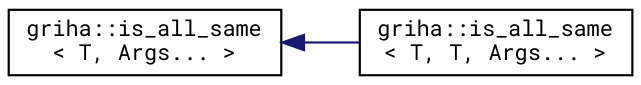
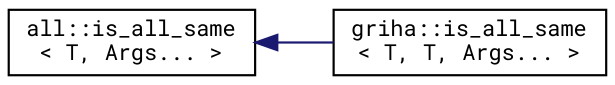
(145, 43) -> (132, 43)
